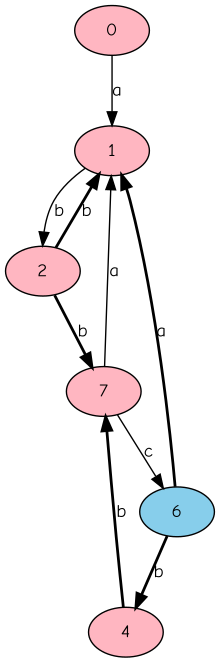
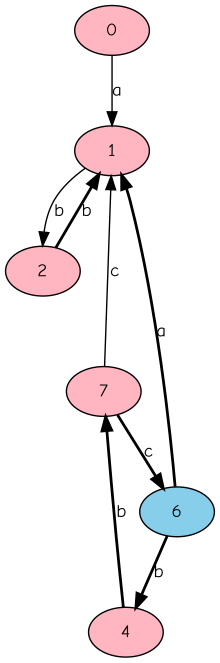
(115, 271) -> (115, 271)
(70, 325) -> none
(137, 446) -> (137, 446)
